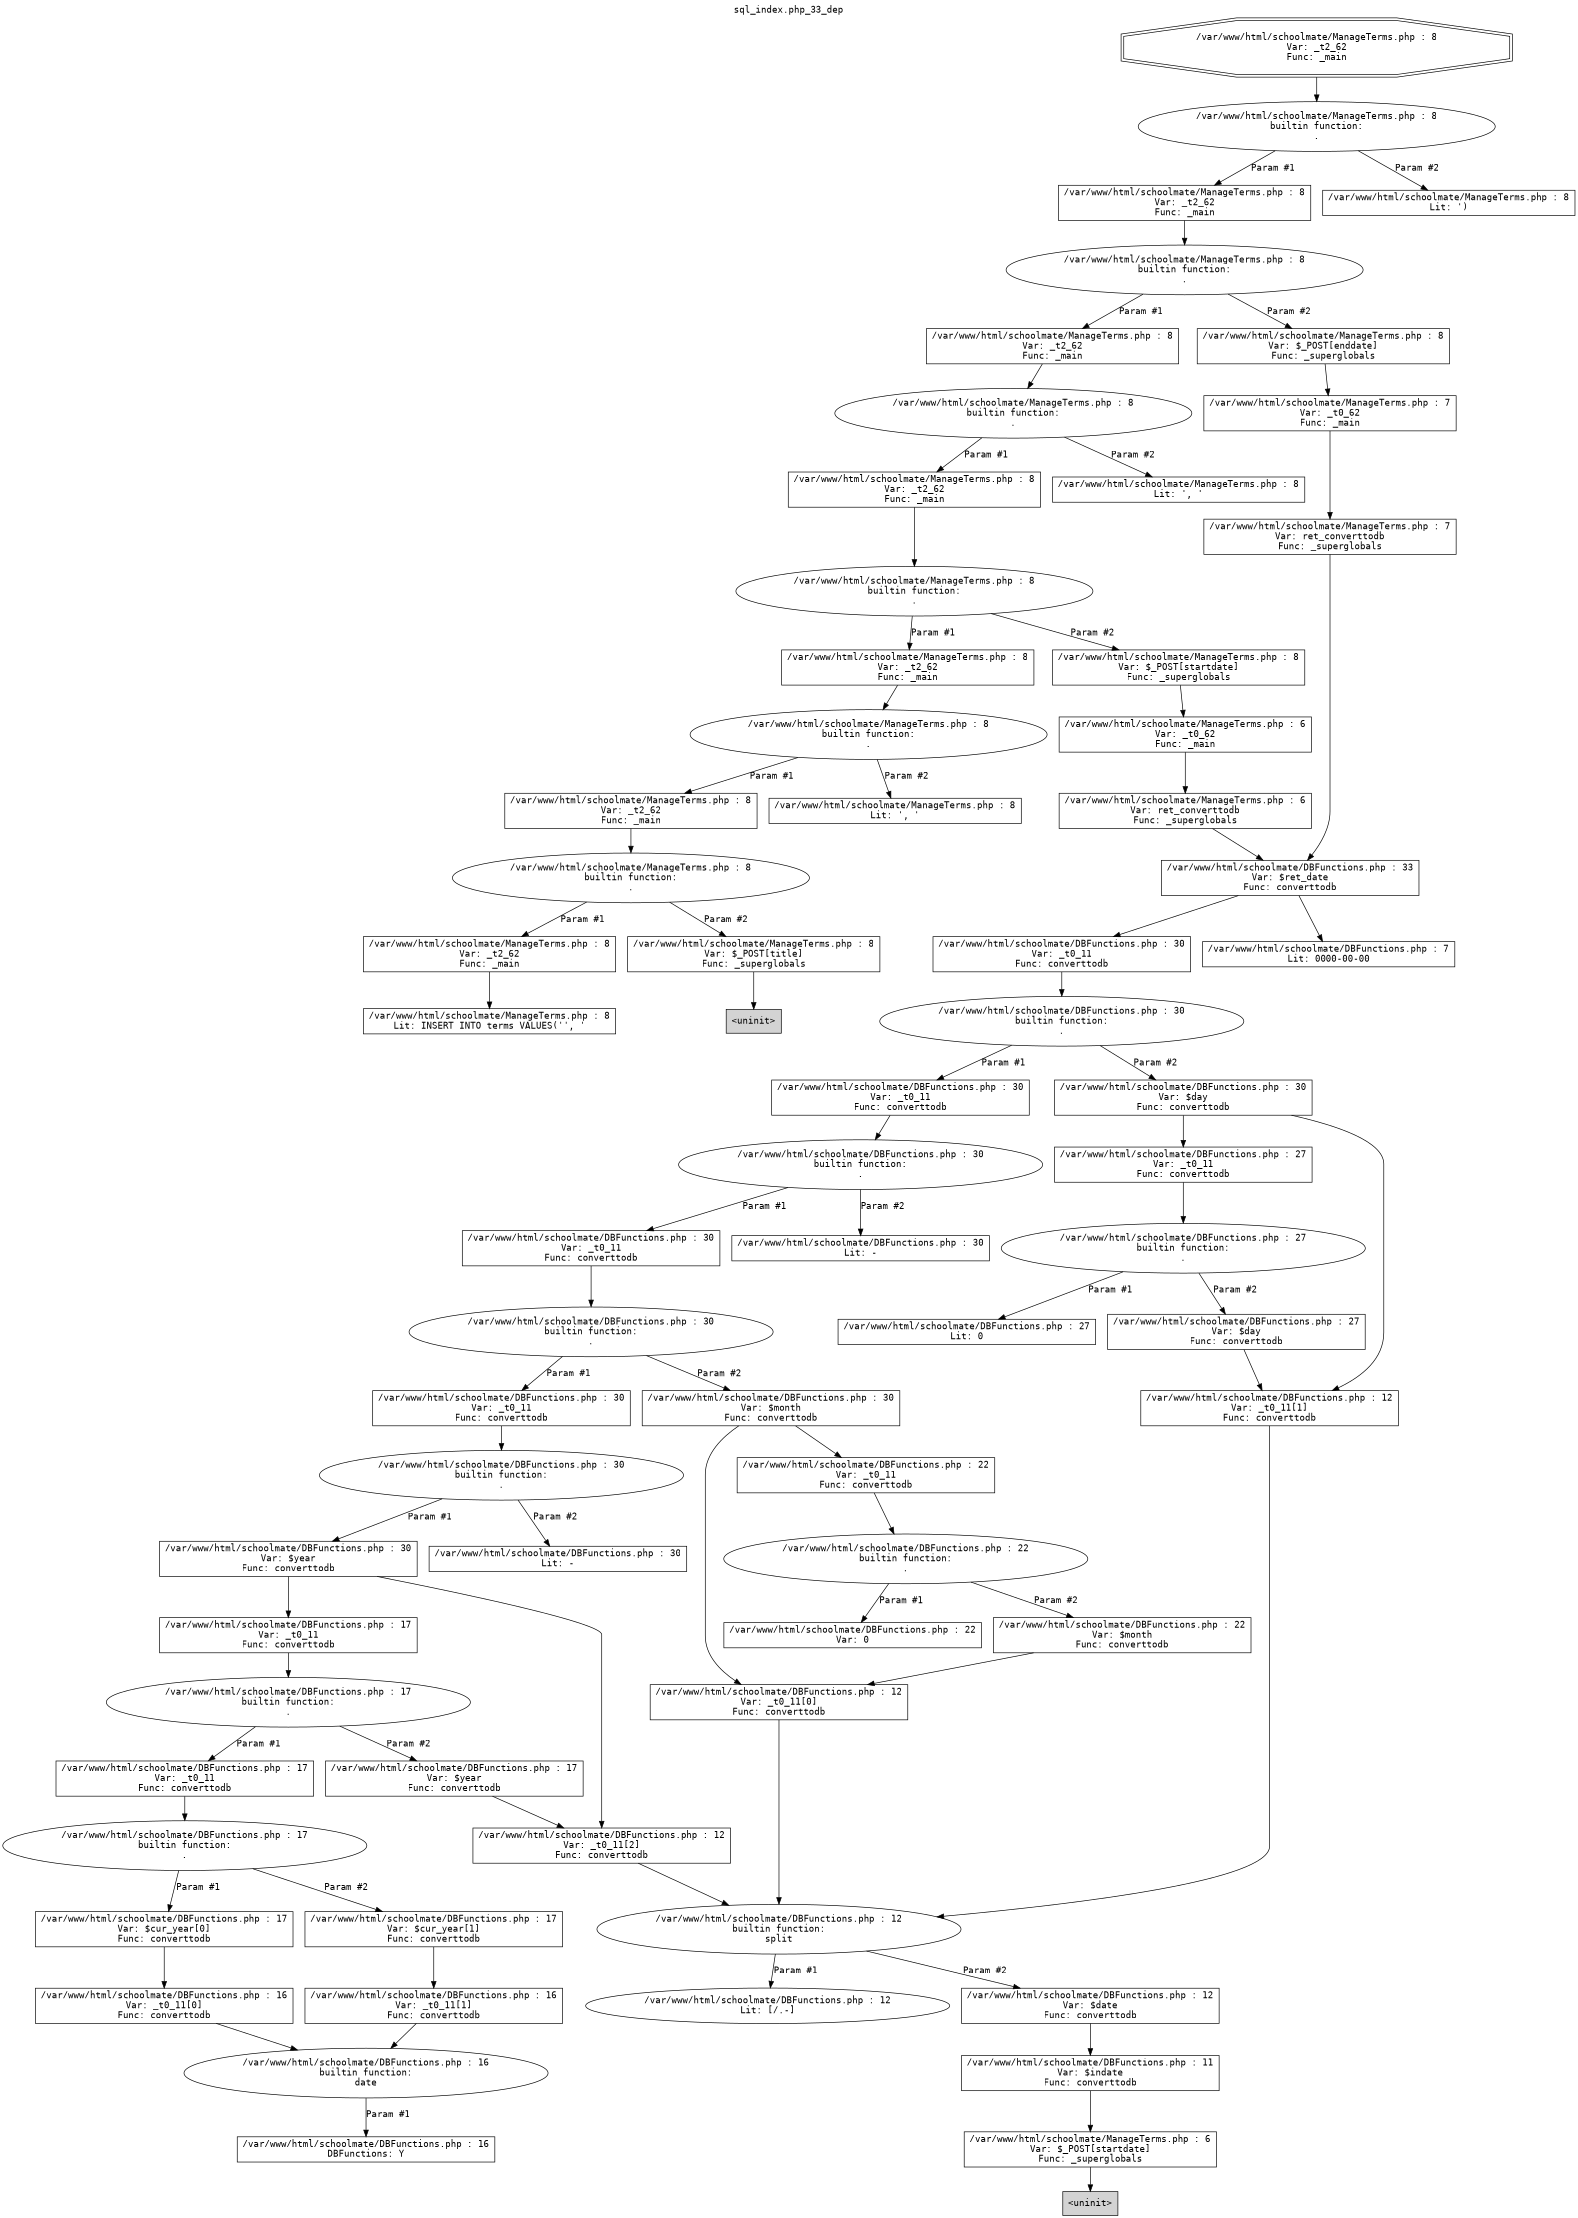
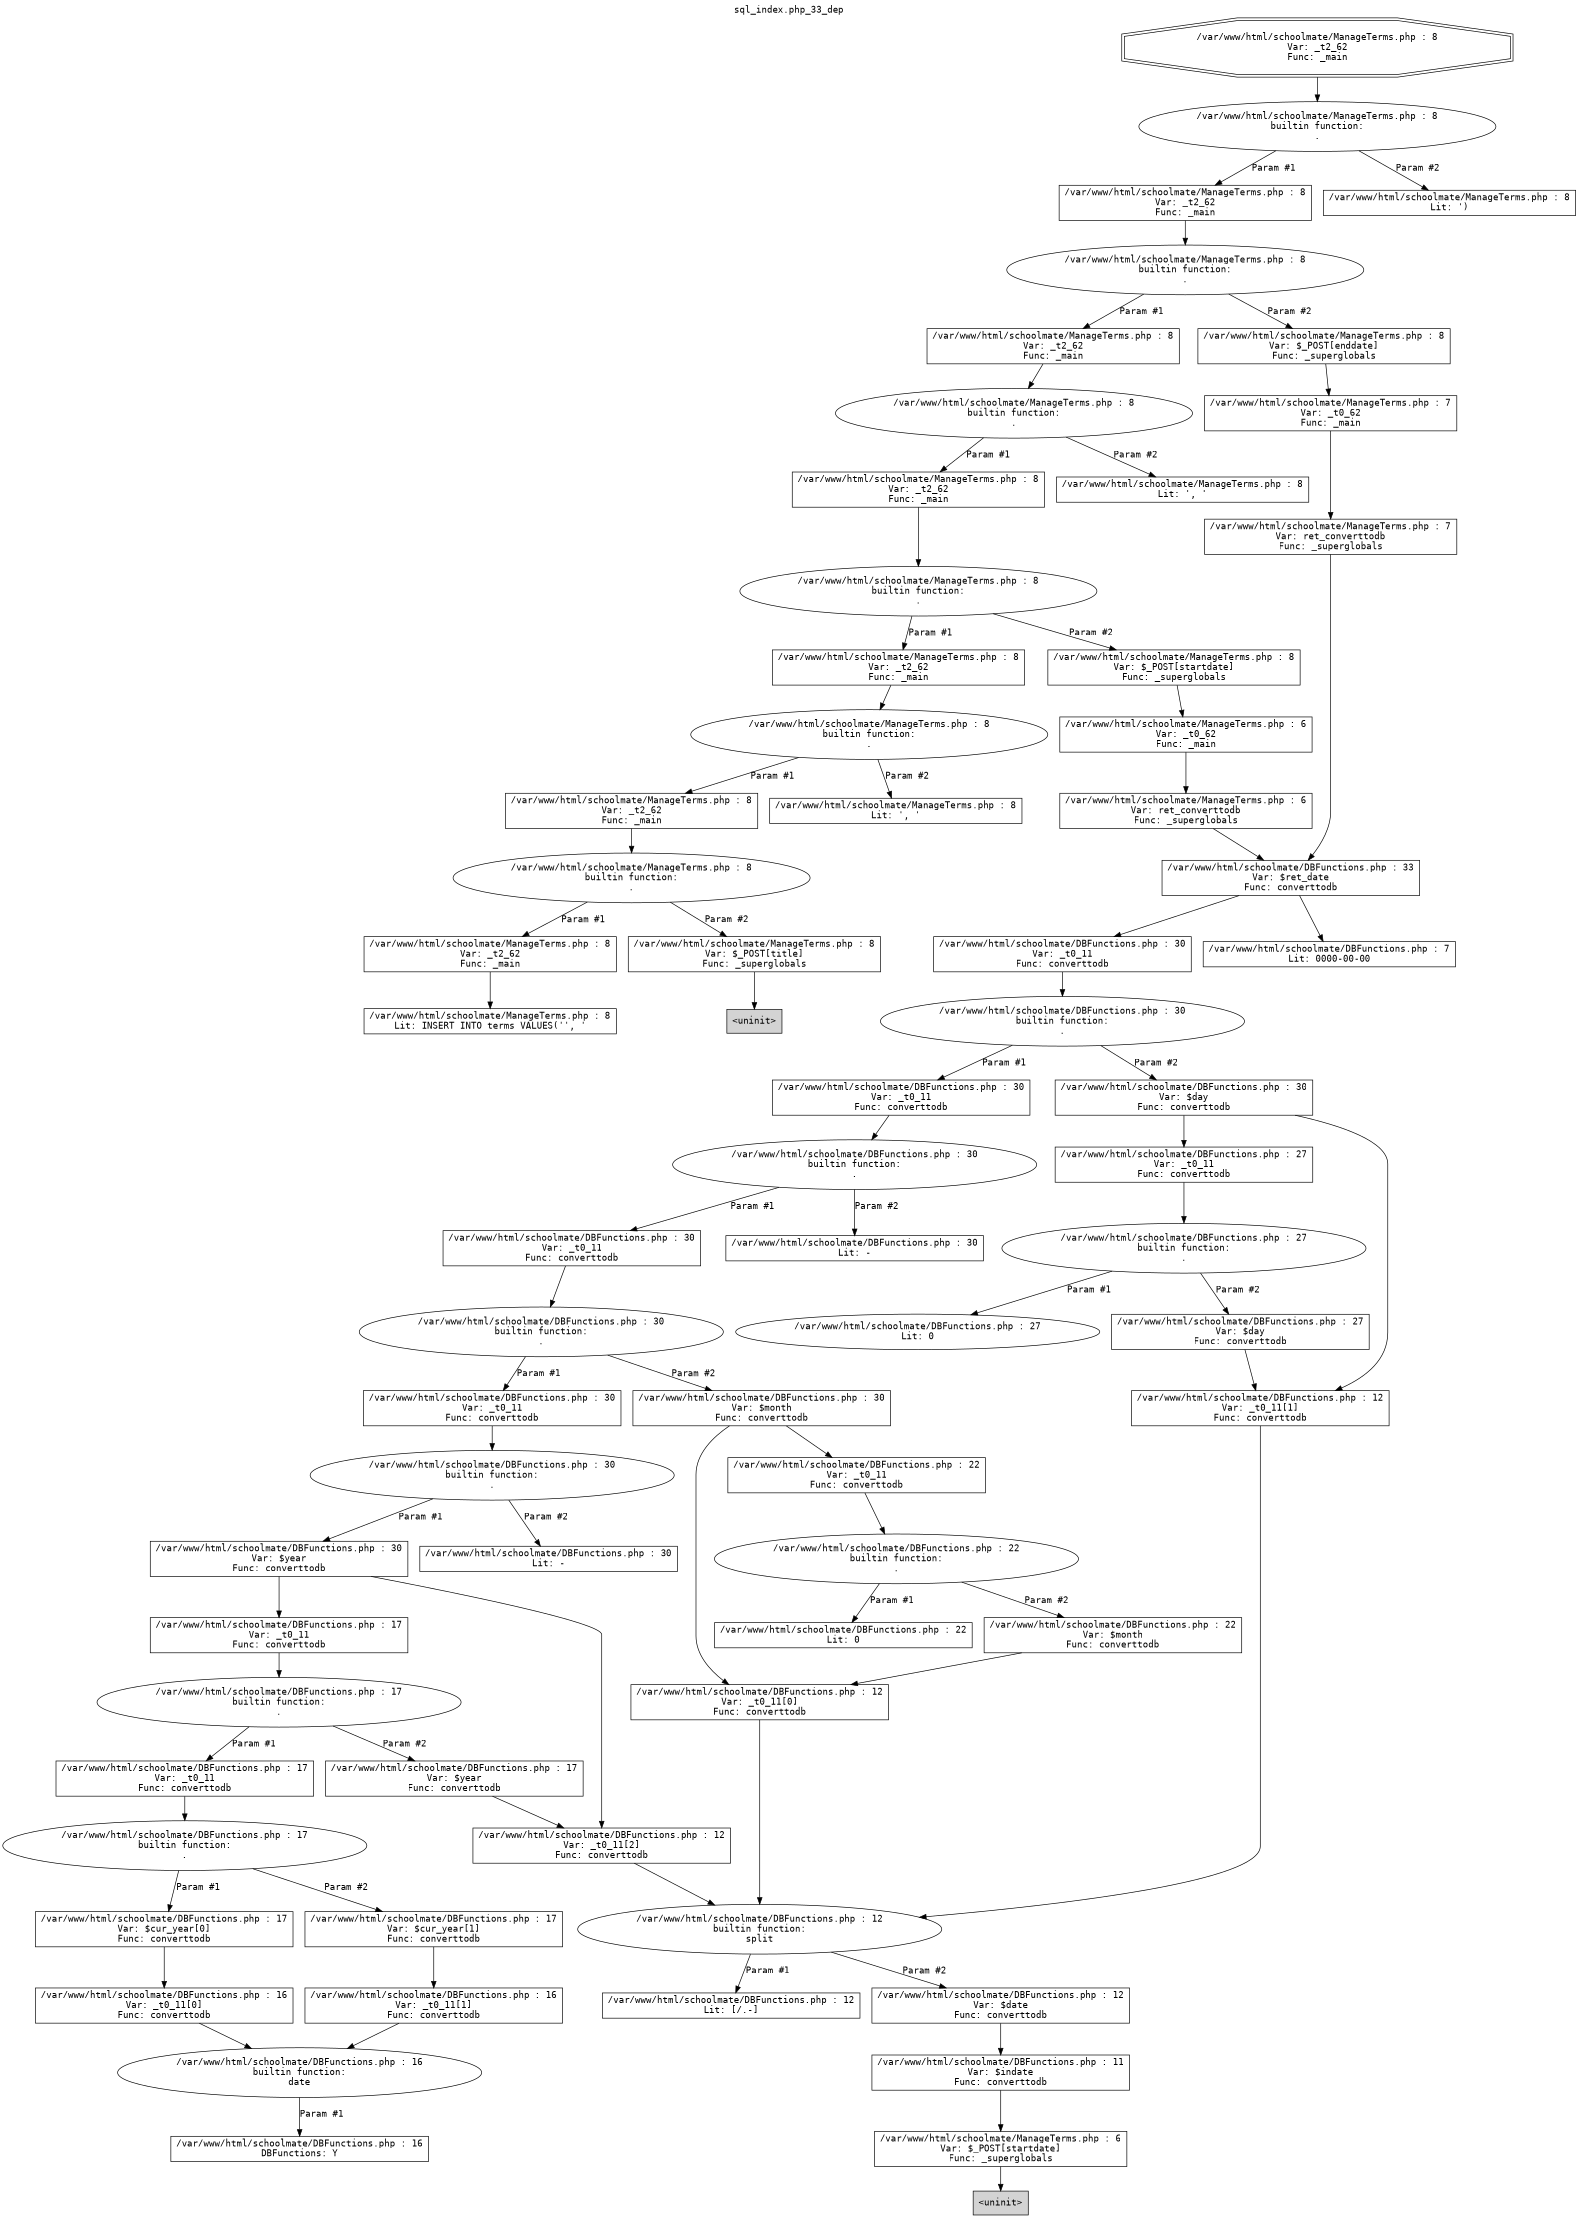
(967, 1332) -> (918, 1332)
(853, 1635) -> (843, 1635)
(768, 2006) -> (731, 2006)
